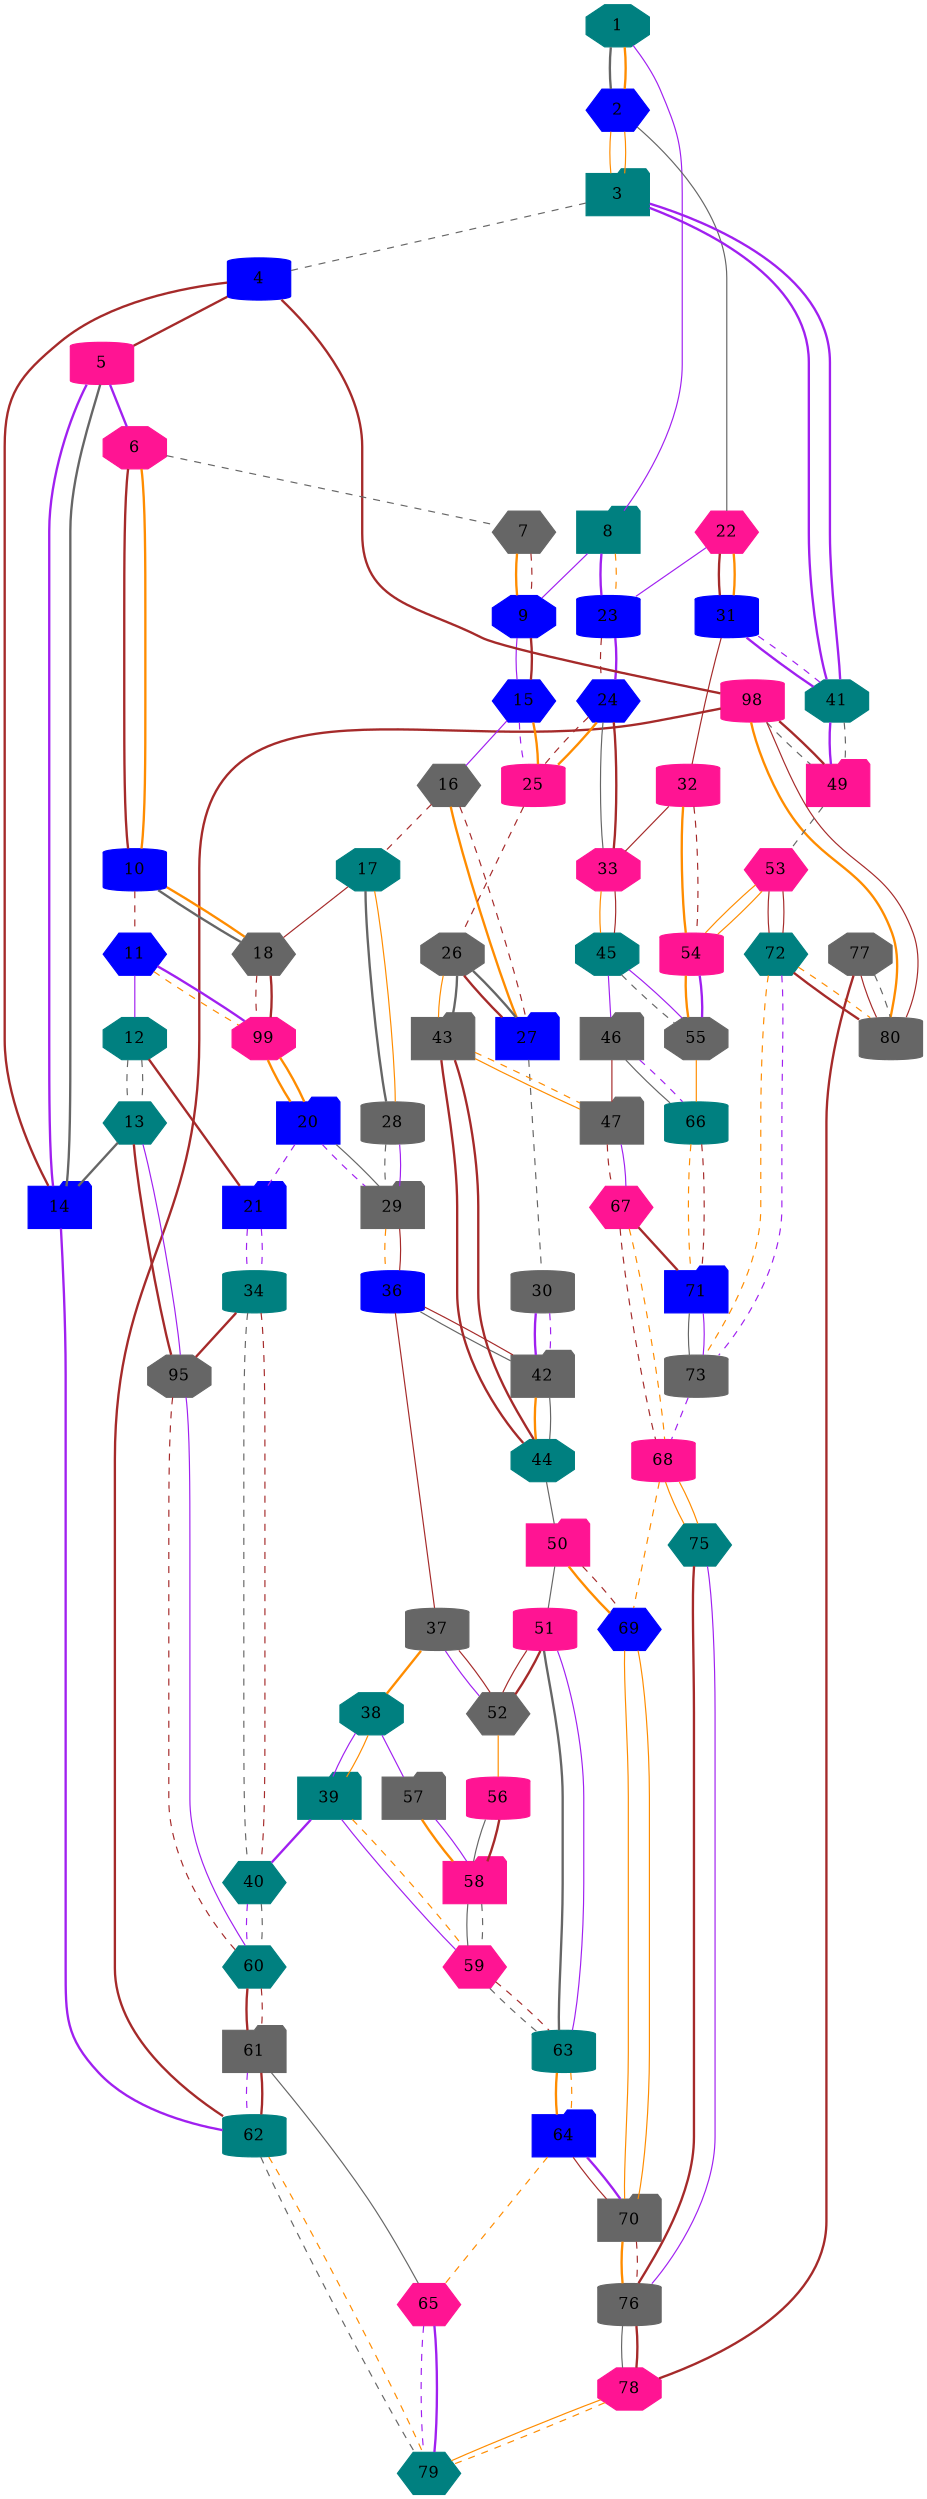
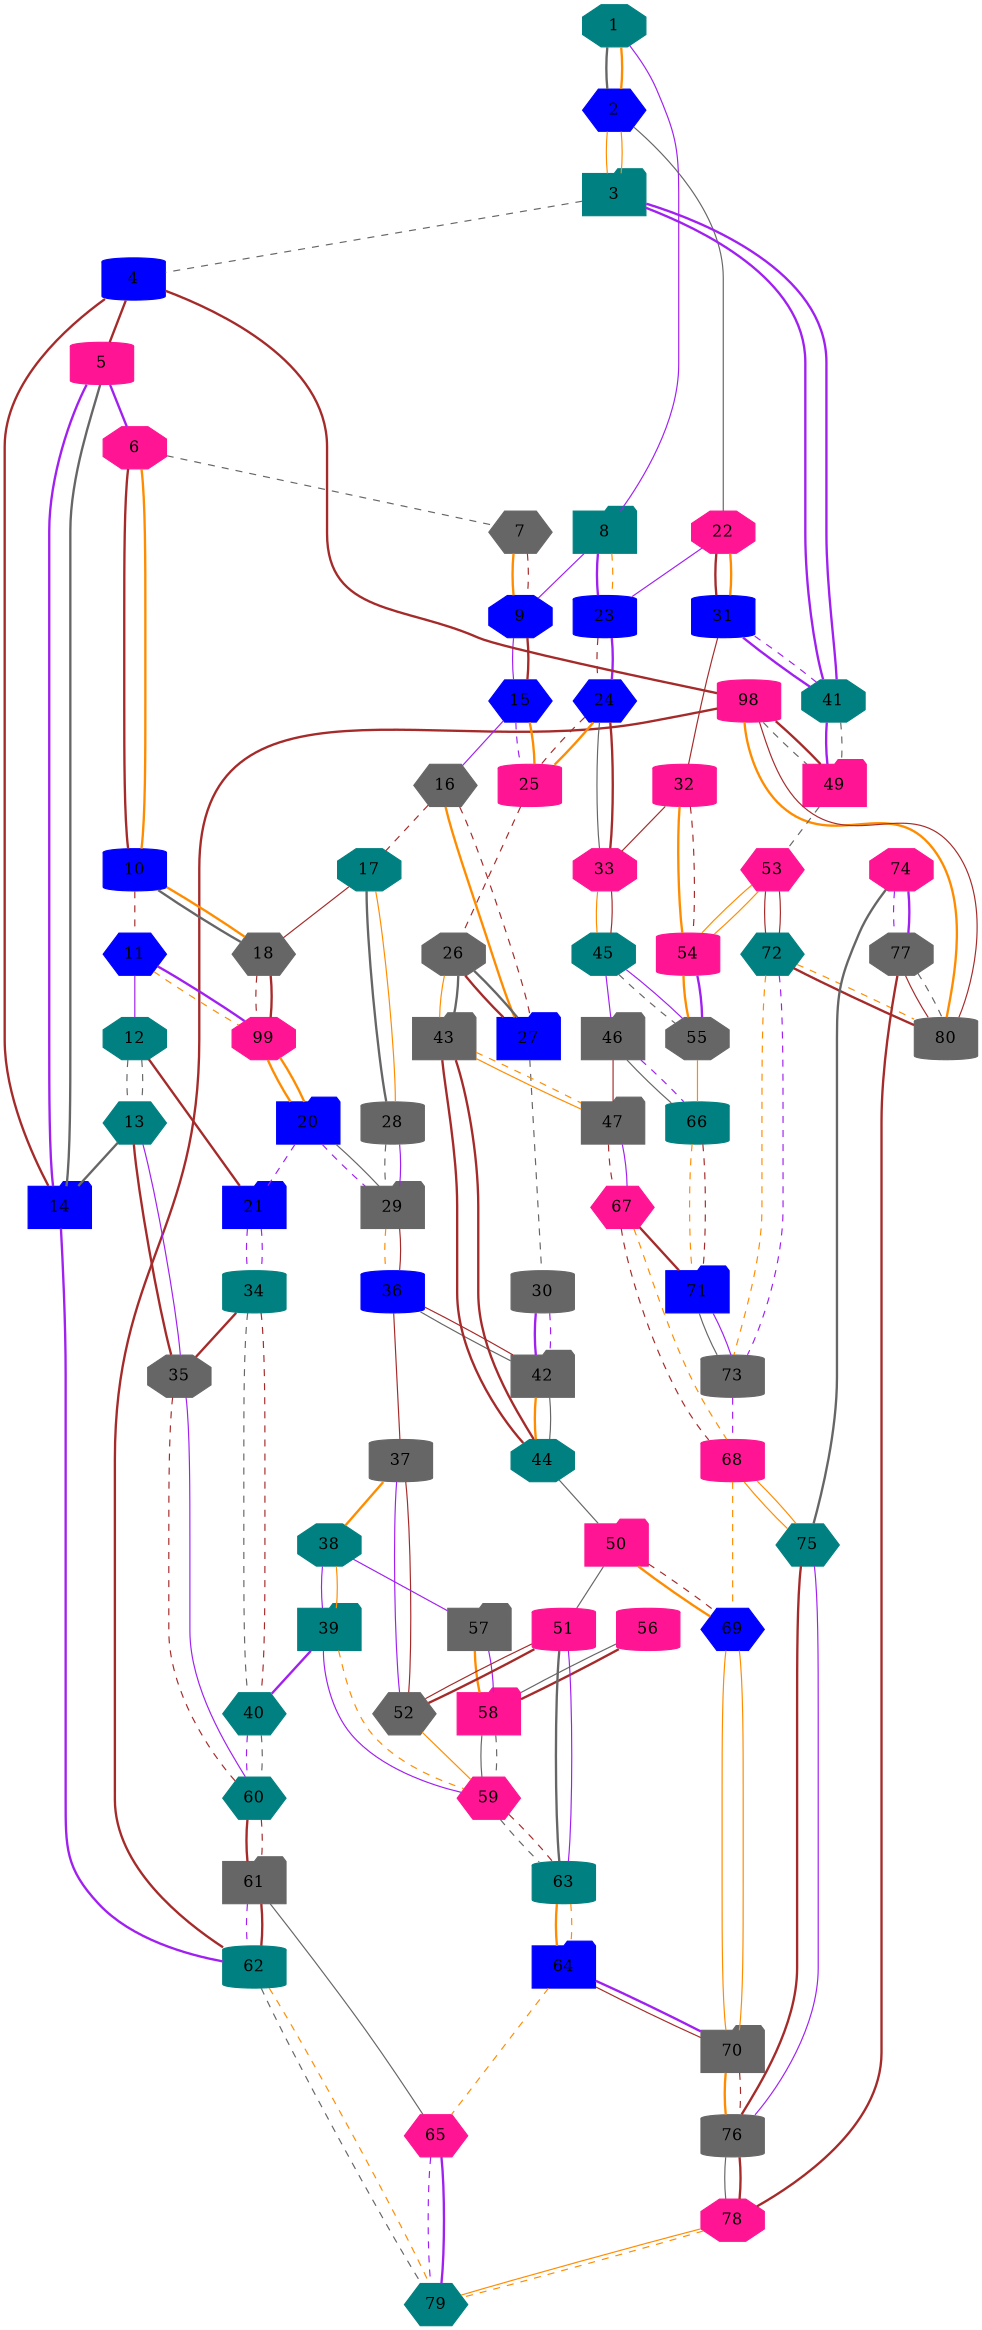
(727, 532) -> (723, 532)
none -> (901, 870)
(179, 1376) -> (179, 1376)
(498, 1756) -> (447, 1756)
